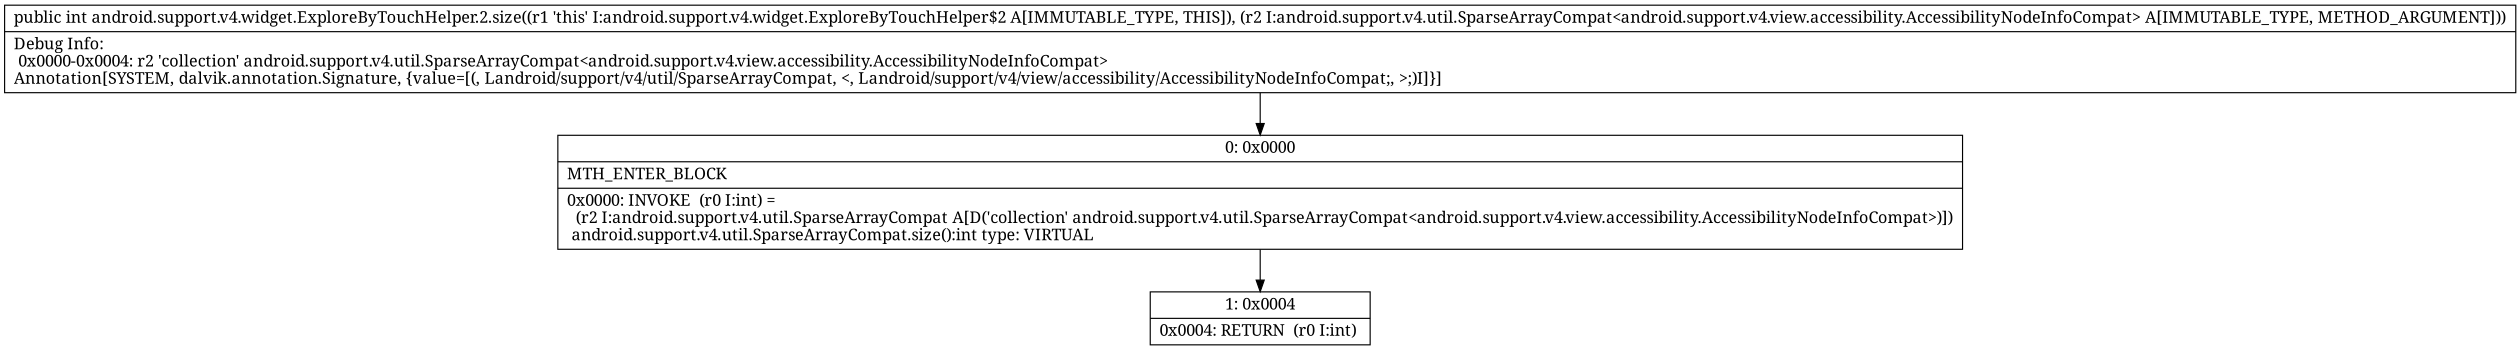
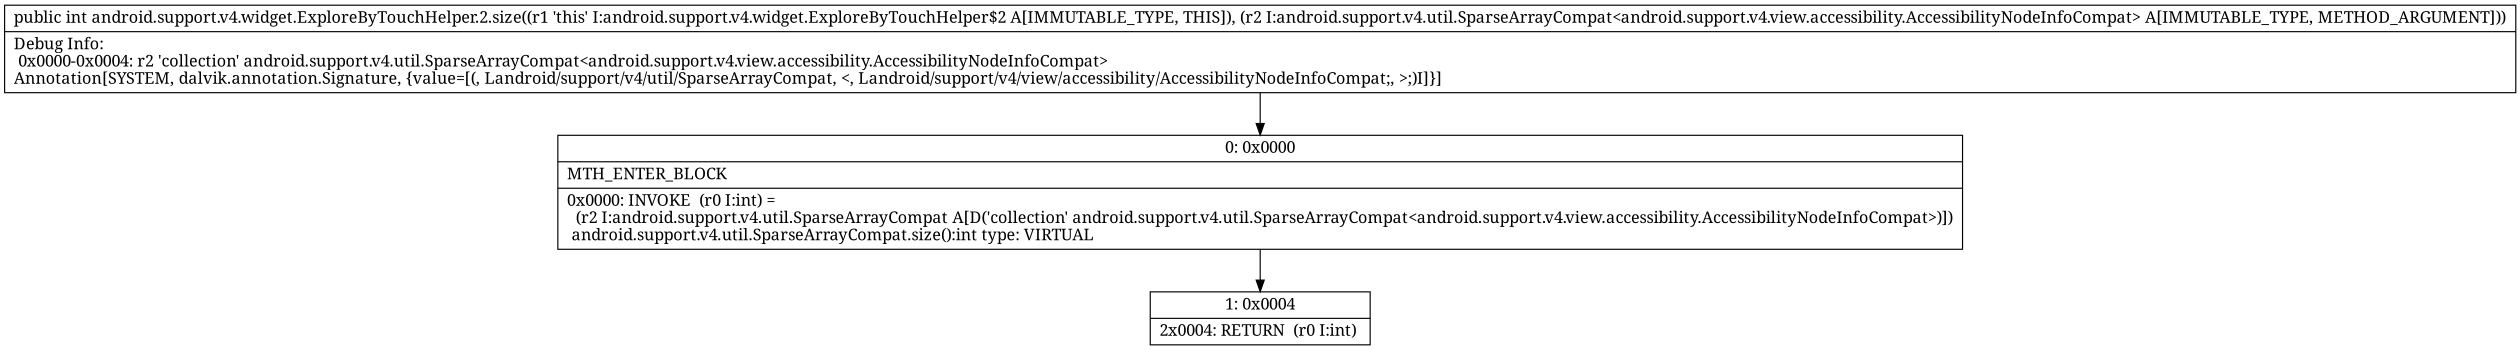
(1260, 331) -> (1260, 331)
